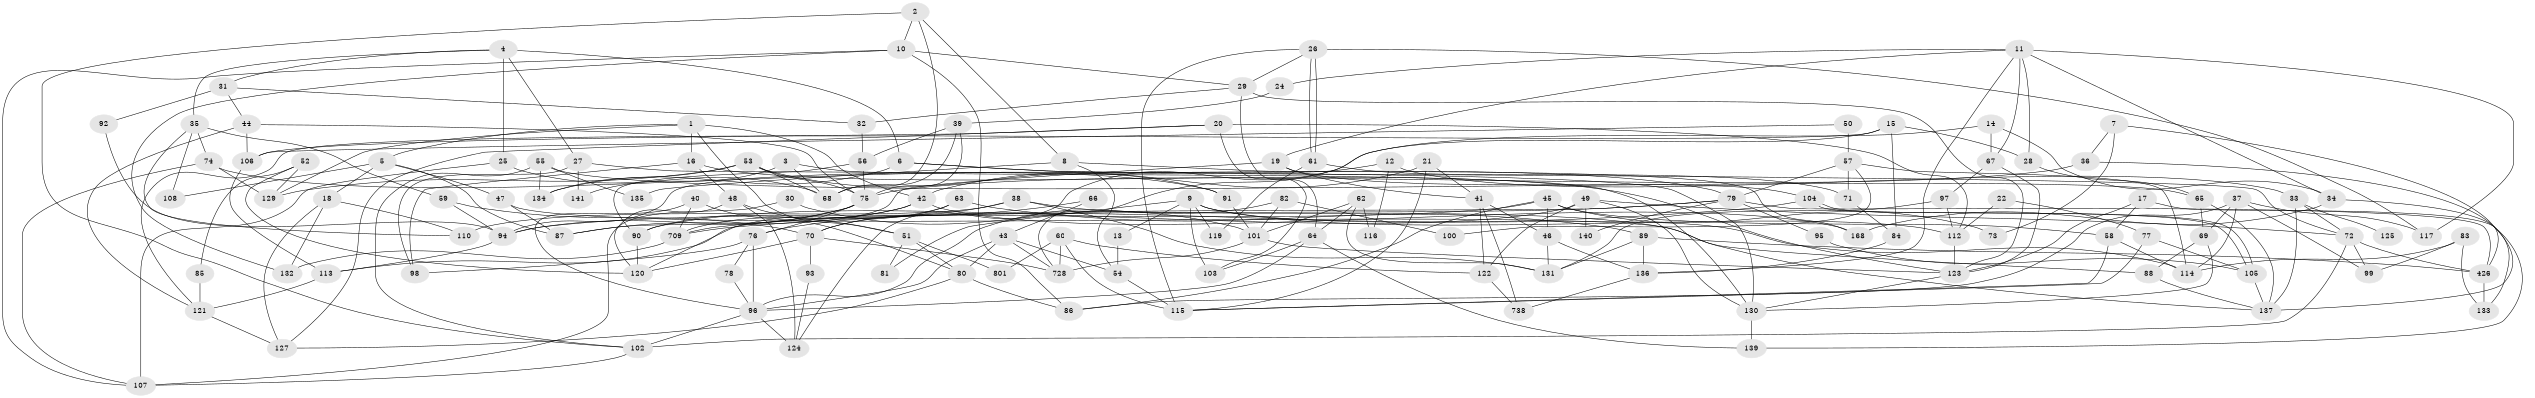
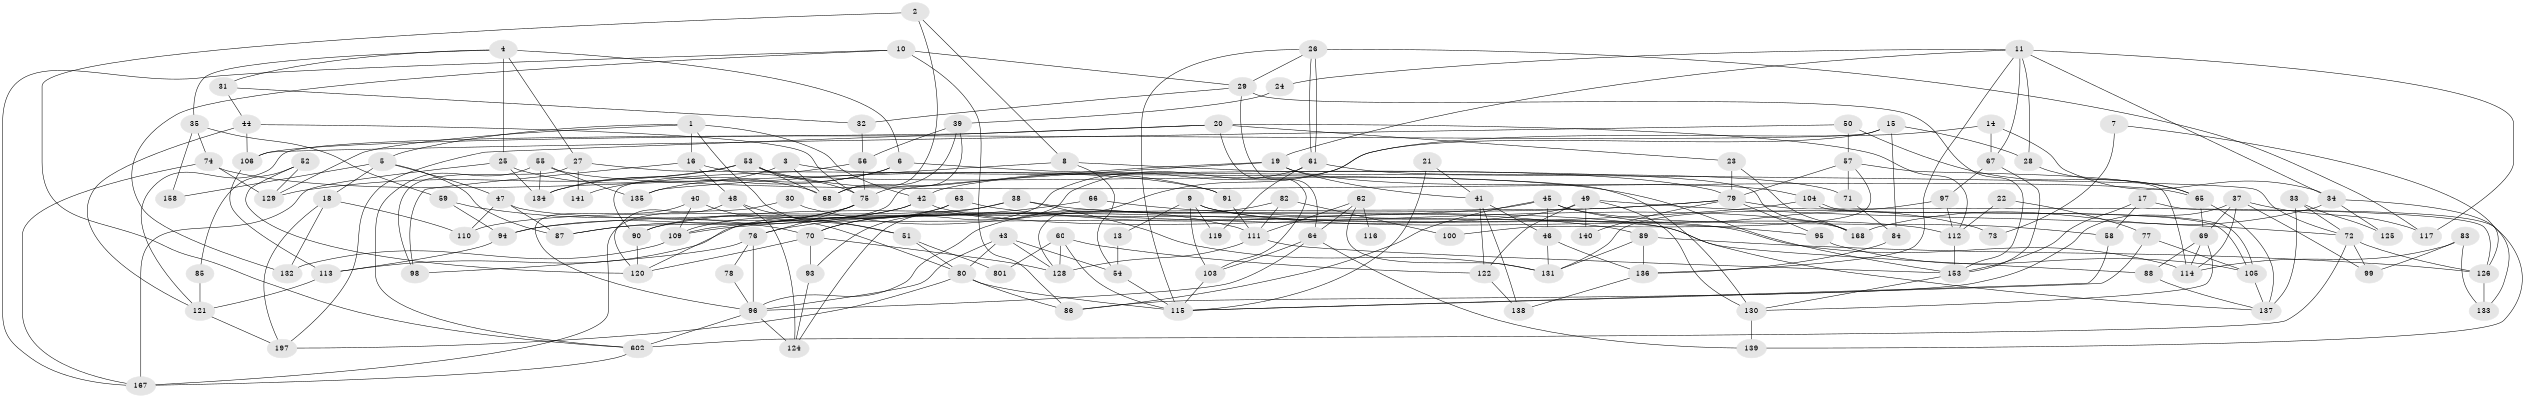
(908, 31) -> none
(104, 124) -> none
(1390, 162) -> none
none -> (1732, 162)
(2086, 162) -> none
none -> (1962, 168)
(1370, 175) -> (769, 181)
none -> (521, 180)
(1187, 182) -> (1096, 171)
none -> (1051, 193)
(170, 199) -> (170, 199)
none -> (2365, 221)
(1032, 224) -> (1456, 219)
(301, 231) -> (483, 218)
(675, 236) -> (675, 236)
(1254, 236) -> (1254, 236)
(2134, 249) -> (2194, 259)
(885, 274) -> none
(1060, 274) -> (1060, 274)
(1955, 274) -> (1955, 274)
(2484, 274) -> (2484, 274)
none -> (1194, 292)
none -> (1048, 295)
(1519, 311) -> (1519, 311)
(282, 349) -> (282, 349)
(638, 349) -> (638, 349)
(141, 386) -> (141, 386)
